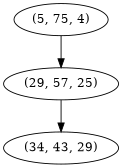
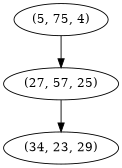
(61, 84) -> (61, 84)
(61, 148) -> (61, 148)
